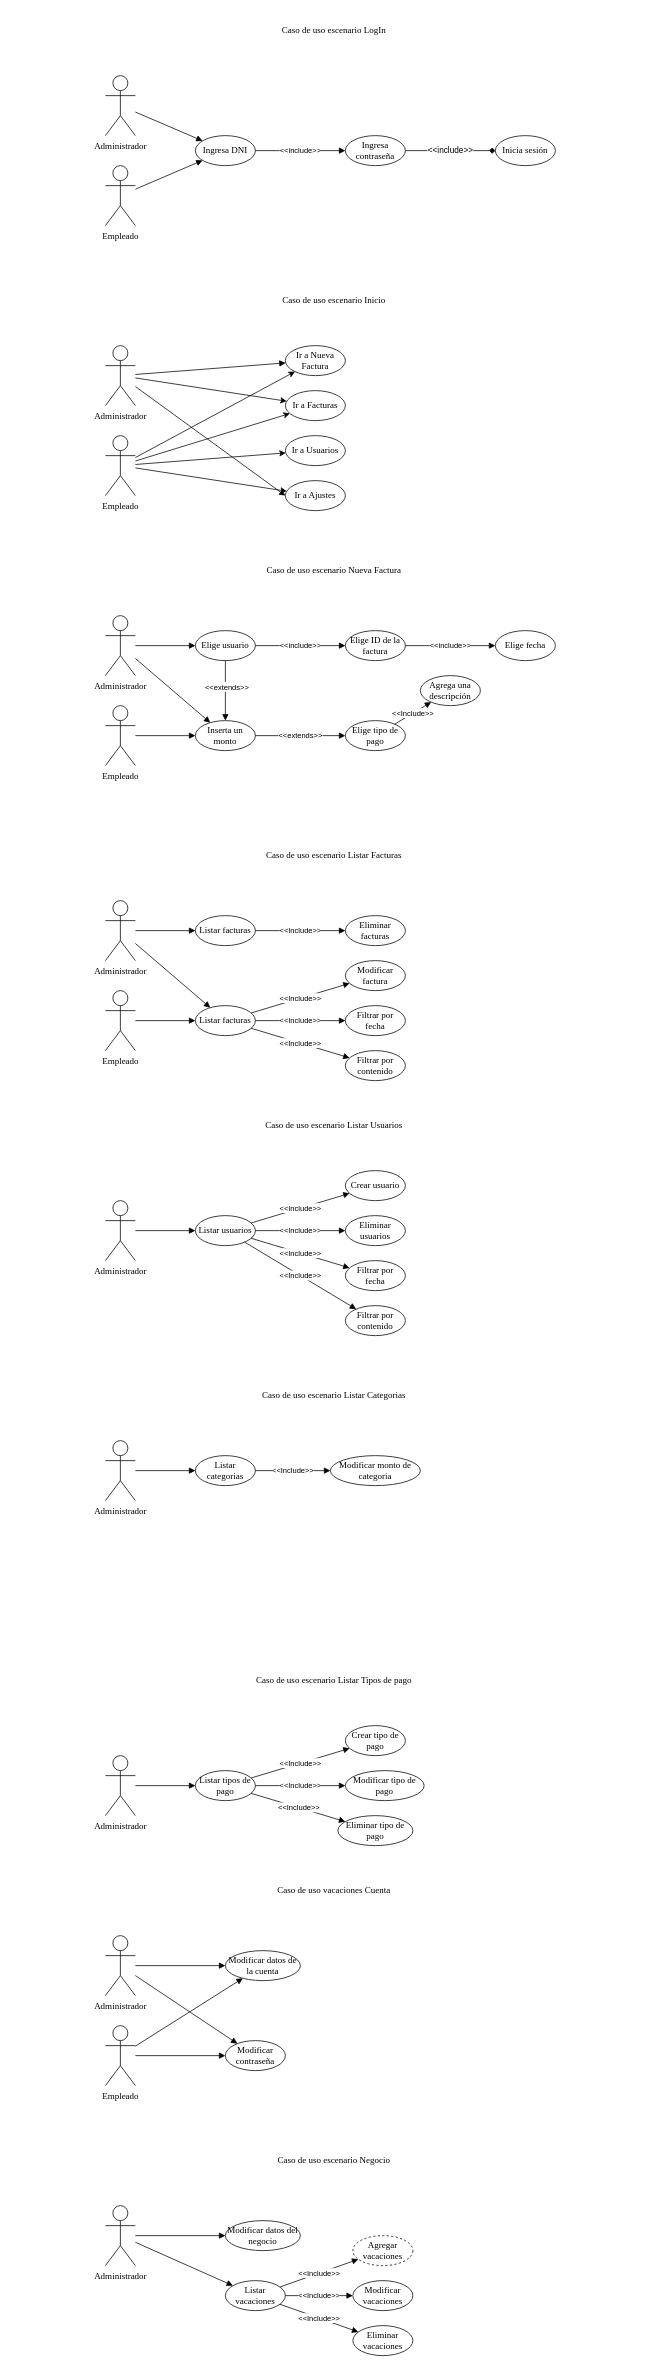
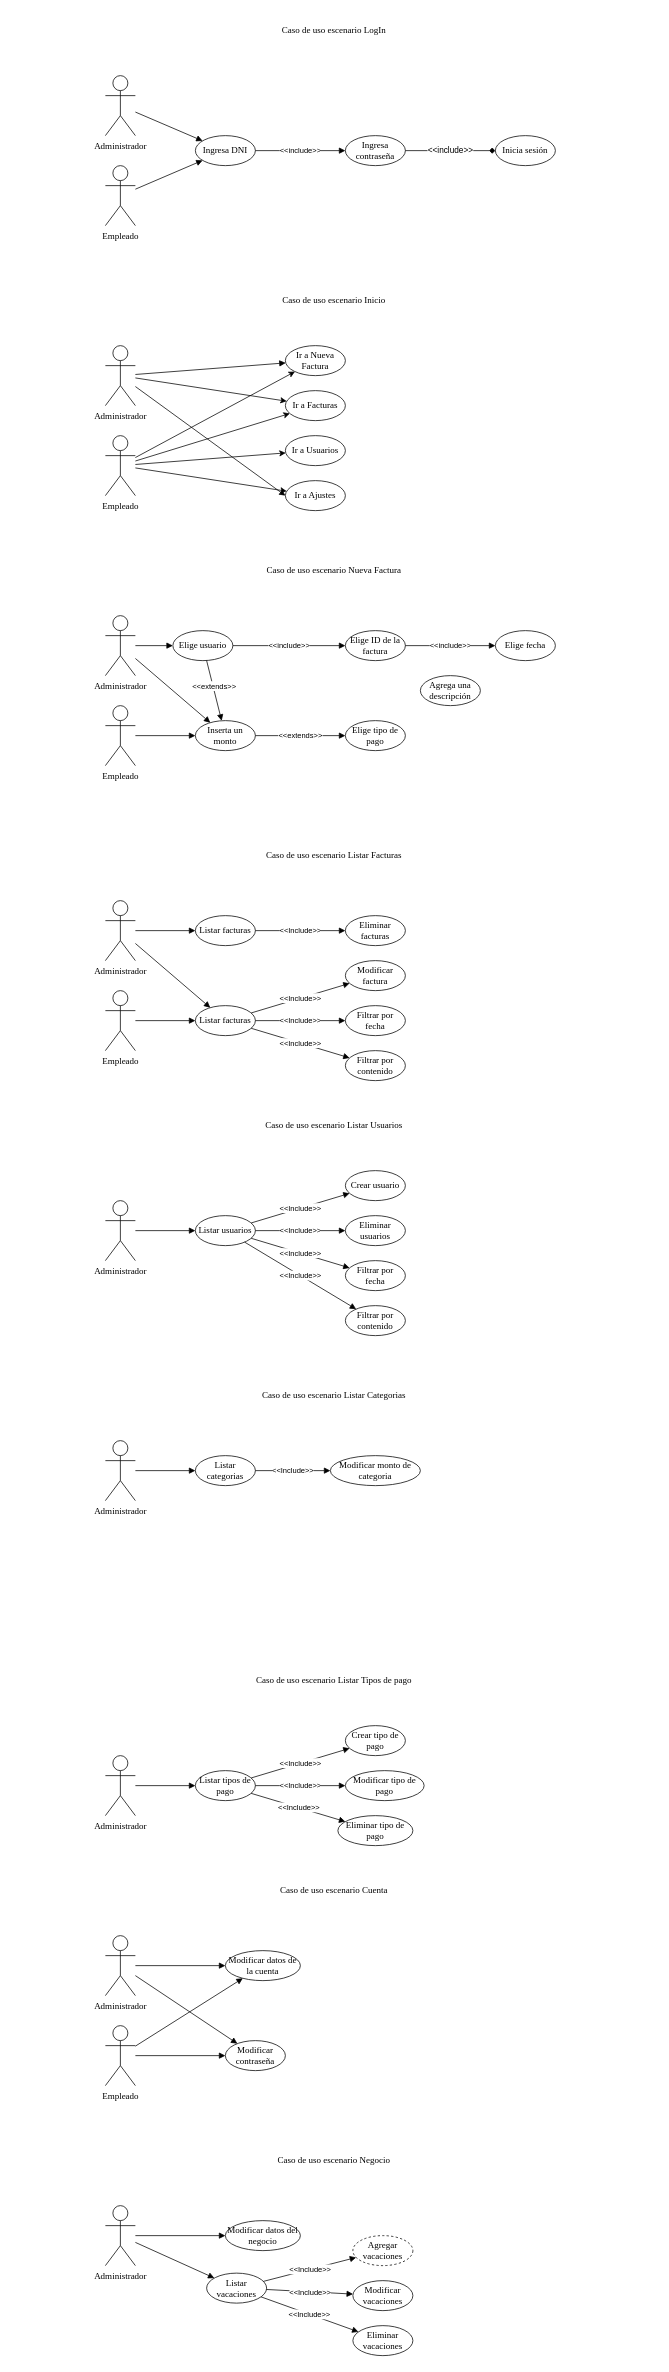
(225, 645) -> (203, 645)
(410, 714) -> none
(334, 1890) -> (334, 1890)
(255, 2295) -> (237, 2288)
